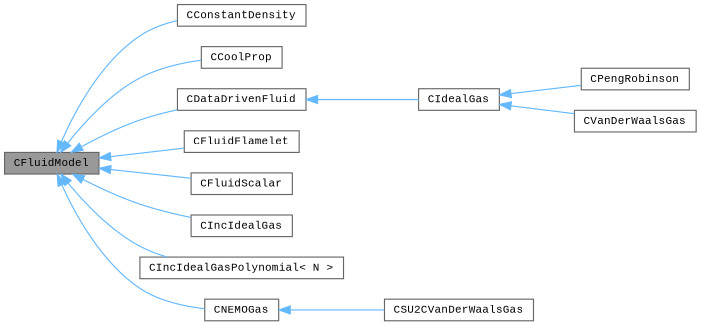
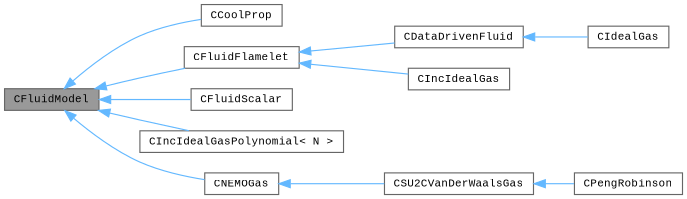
(242, 15) -> none
(546, 89) -> (560, 184)
(635, 121) -> none
(128, 125) -> (353, 47)
(135, 203) -> (360, 69)
